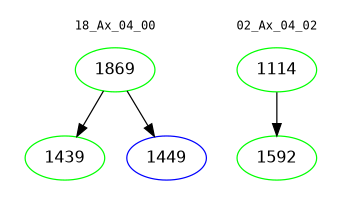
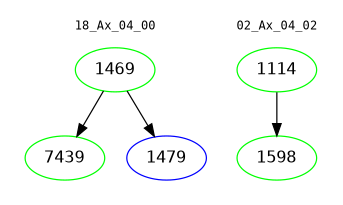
(115, 70) -> (115, 70)
(65, 158) -> (65, 158)
(167, 158) -> (167, 158)
(277, 158) -> (277, 158)
